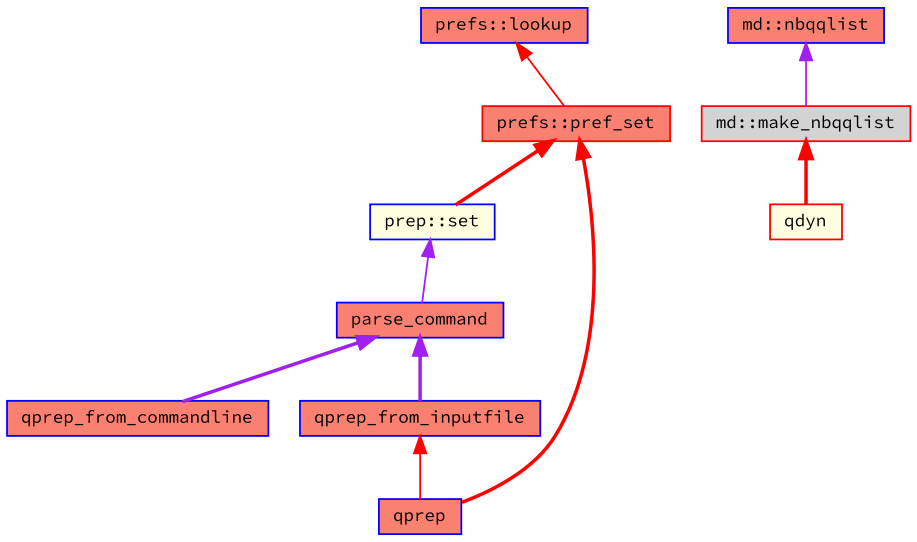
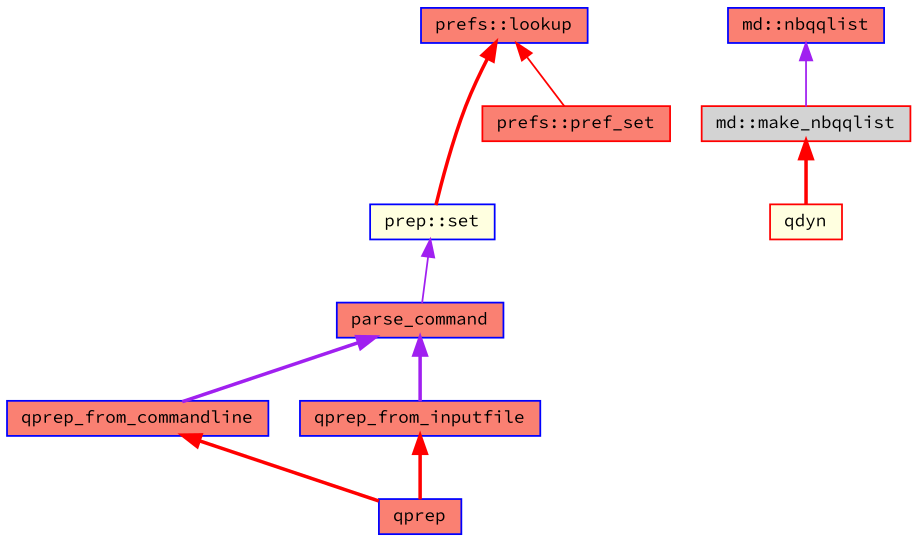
(497, 178) -> (457, 130)
(585, 358) -> (289, 471)
(420, 477) -> (420, 477)
